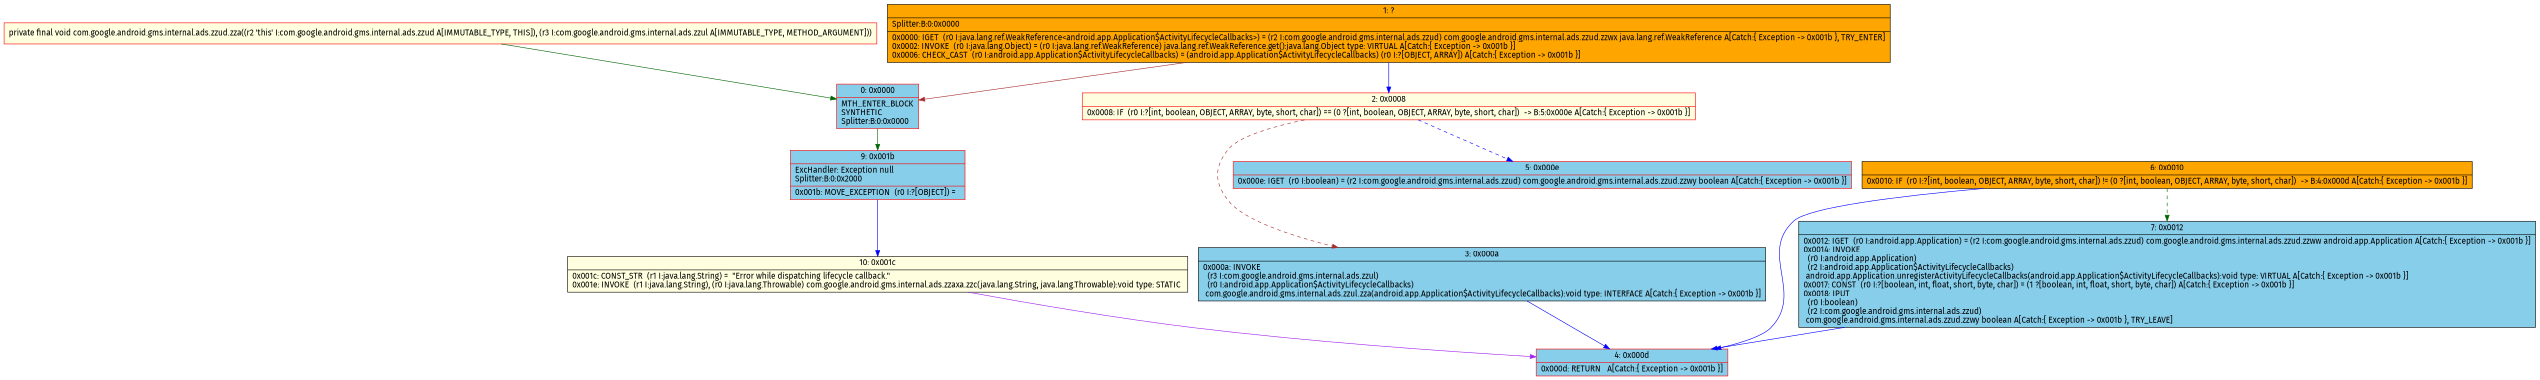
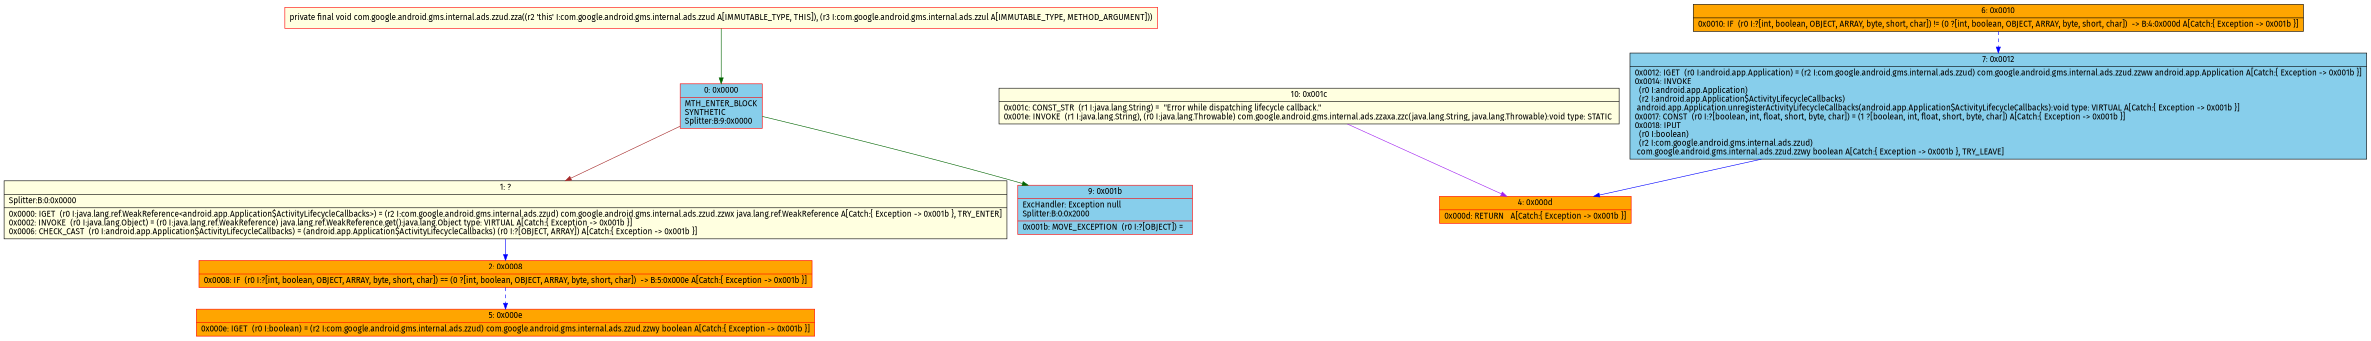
(1389, 33) -> (506, 210)
(1056, 81) -> (625, 152)
(1389, 106) -> (506, 274)
(875, 122) -> (719, 121)
(1542, 175) -> (506, 323)
(2167, 202) -> (1998, 39)
(1805, 215) -> none
(878, 225) -> none
(1482, 274) -> none
(1632, 363) -> (1535, 210)
